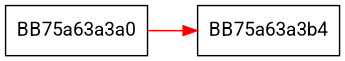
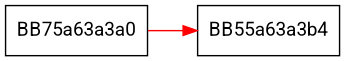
(269, 31) -> (269, 31)
